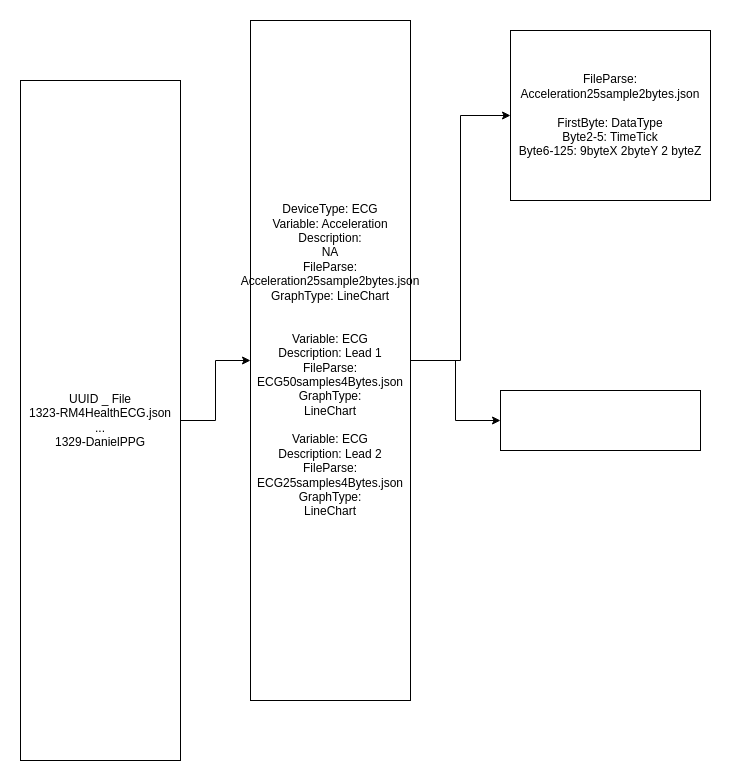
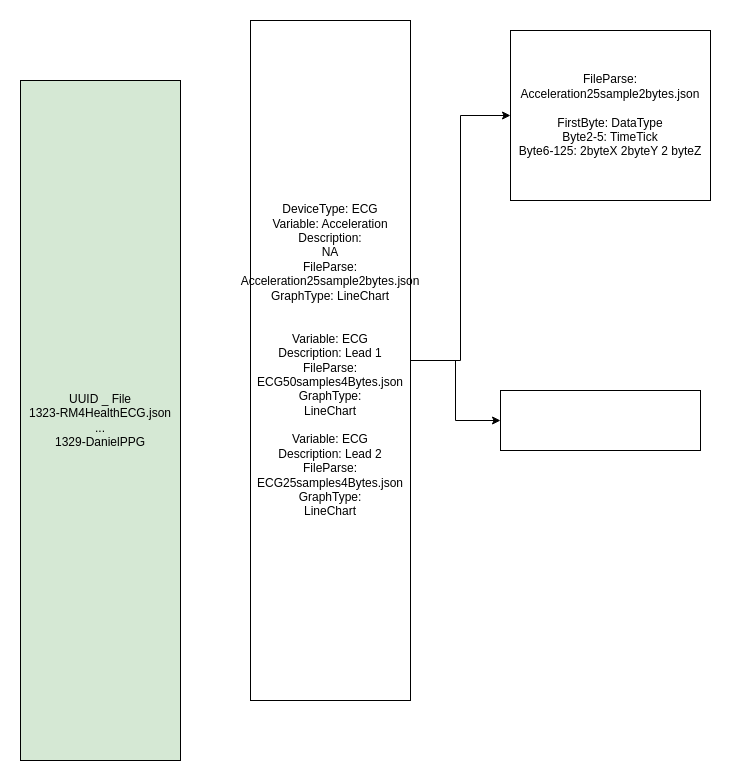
(611, 116) -> (611, 116)
(216, 395) -> none
(101, 421) -> (101, 421)
